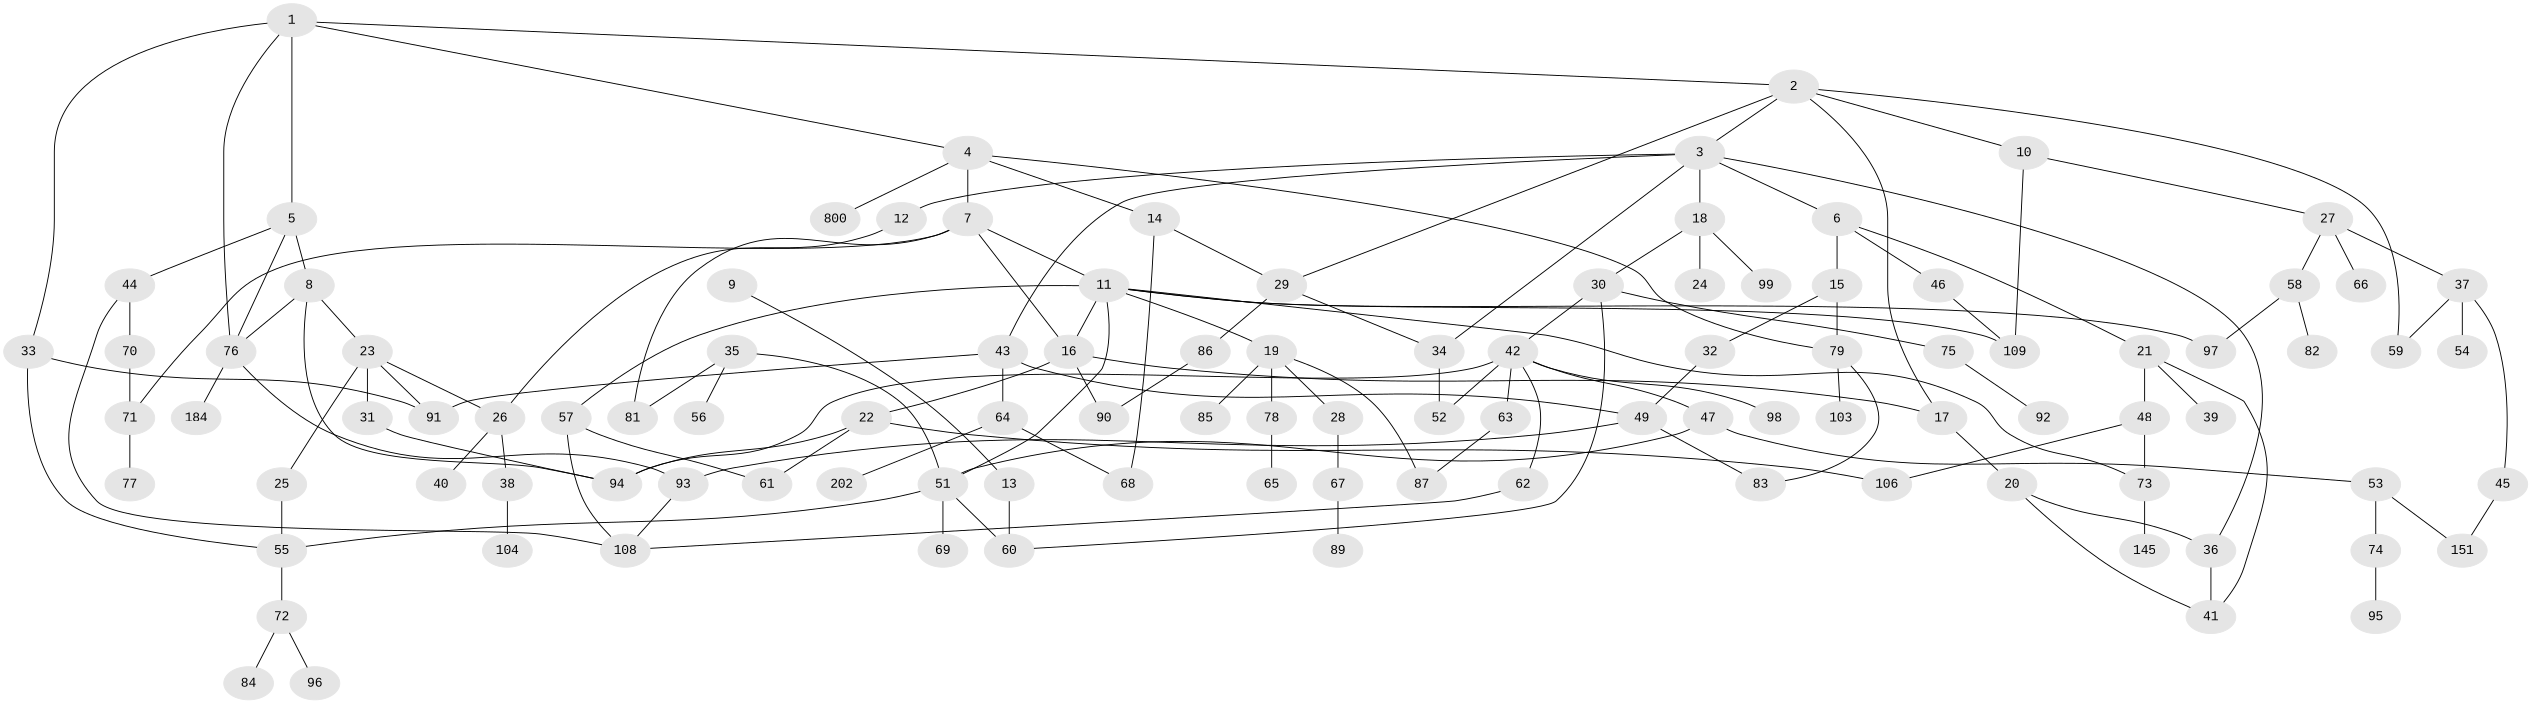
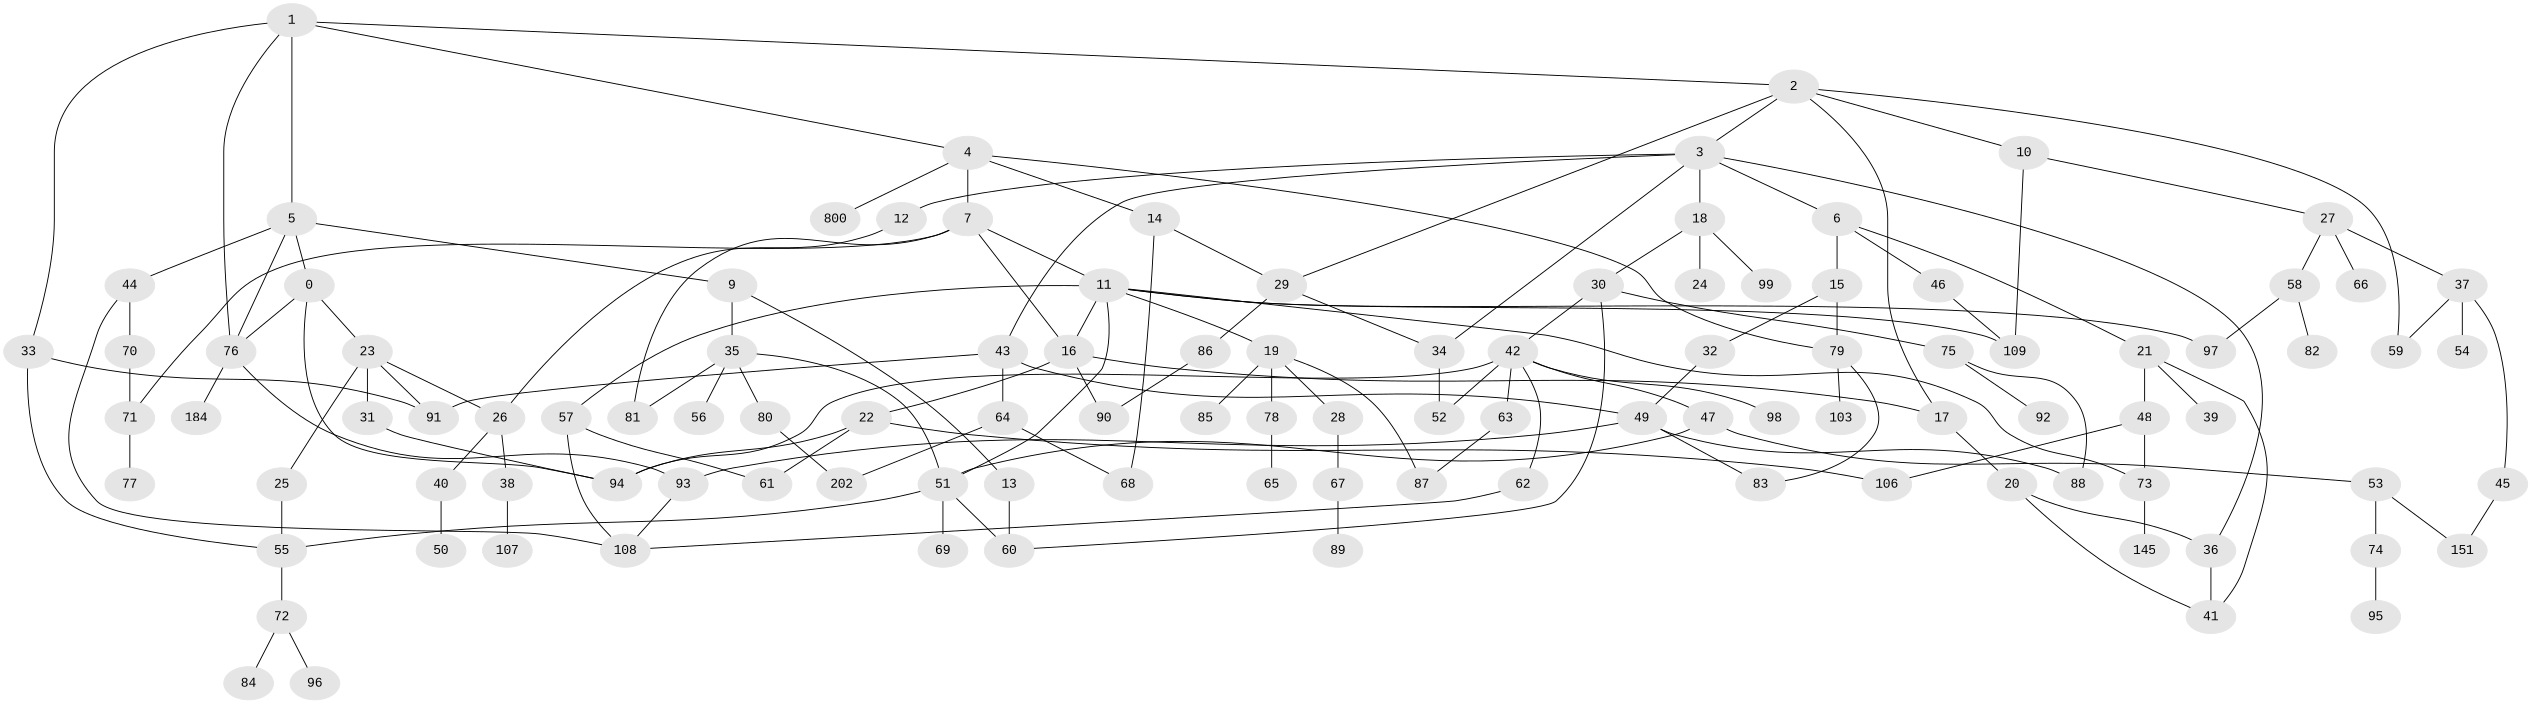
none -> (512, 252)
(309, 285) -> (309, 285)
none -> (732, 319)
none -> (765, 418)
none -> (2078, 484)
none -> (441, 551)
(507, 551) -> (507, 551)
